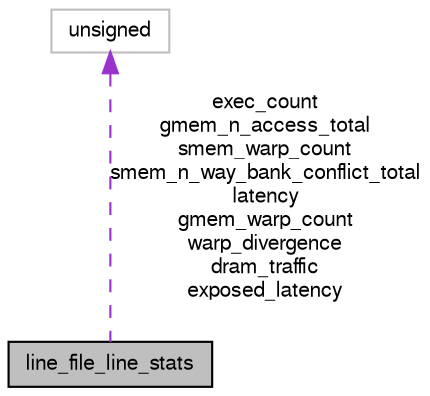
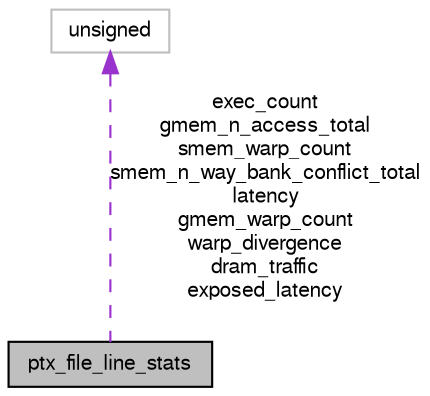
(110, 364) -> (110, 364)
